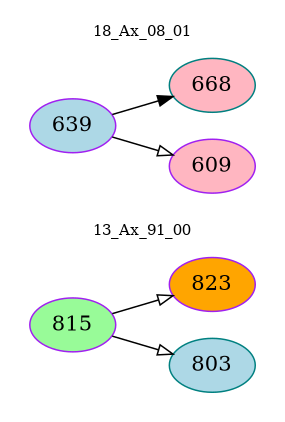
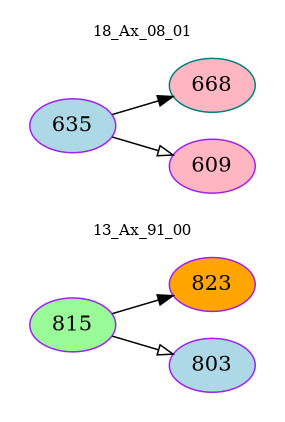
(73, 126) -> (73, 126)
(135, 307) -> (135, 307)
(212, 365) -> (212, 365)
